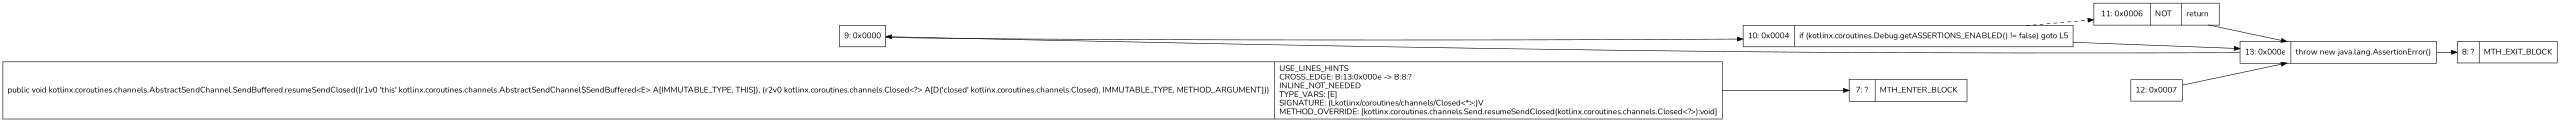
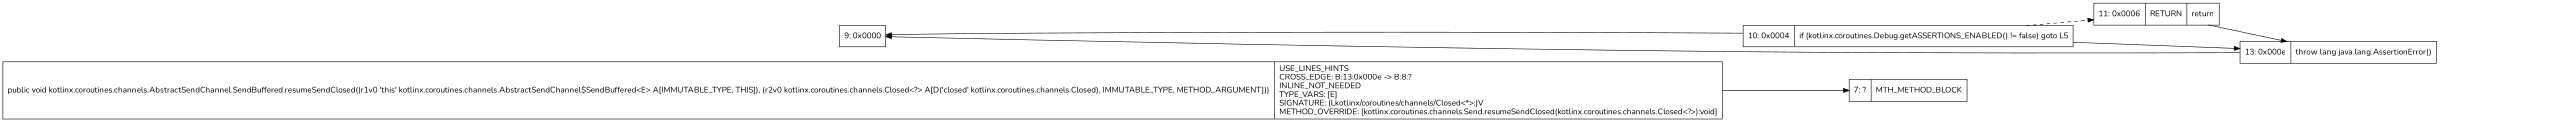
(2163, 14) -> (2166, 14)
(1311, 40) -> (1317, 32)
(2363, 52) -> (2364, 52)
(2507, 52) -> none
(1919, 90) -> (1919, 90)
(2157, 90) -> none
